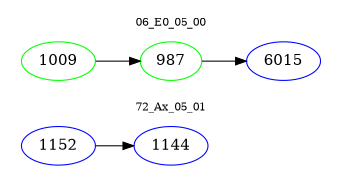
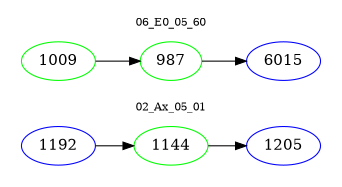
(171, 23) -> (171, 23)
(171, 108) -> (171, 108)
(58, 146) -> (58, 146)
(171, 146) -> (171, 146)
none -> (284, 146)
